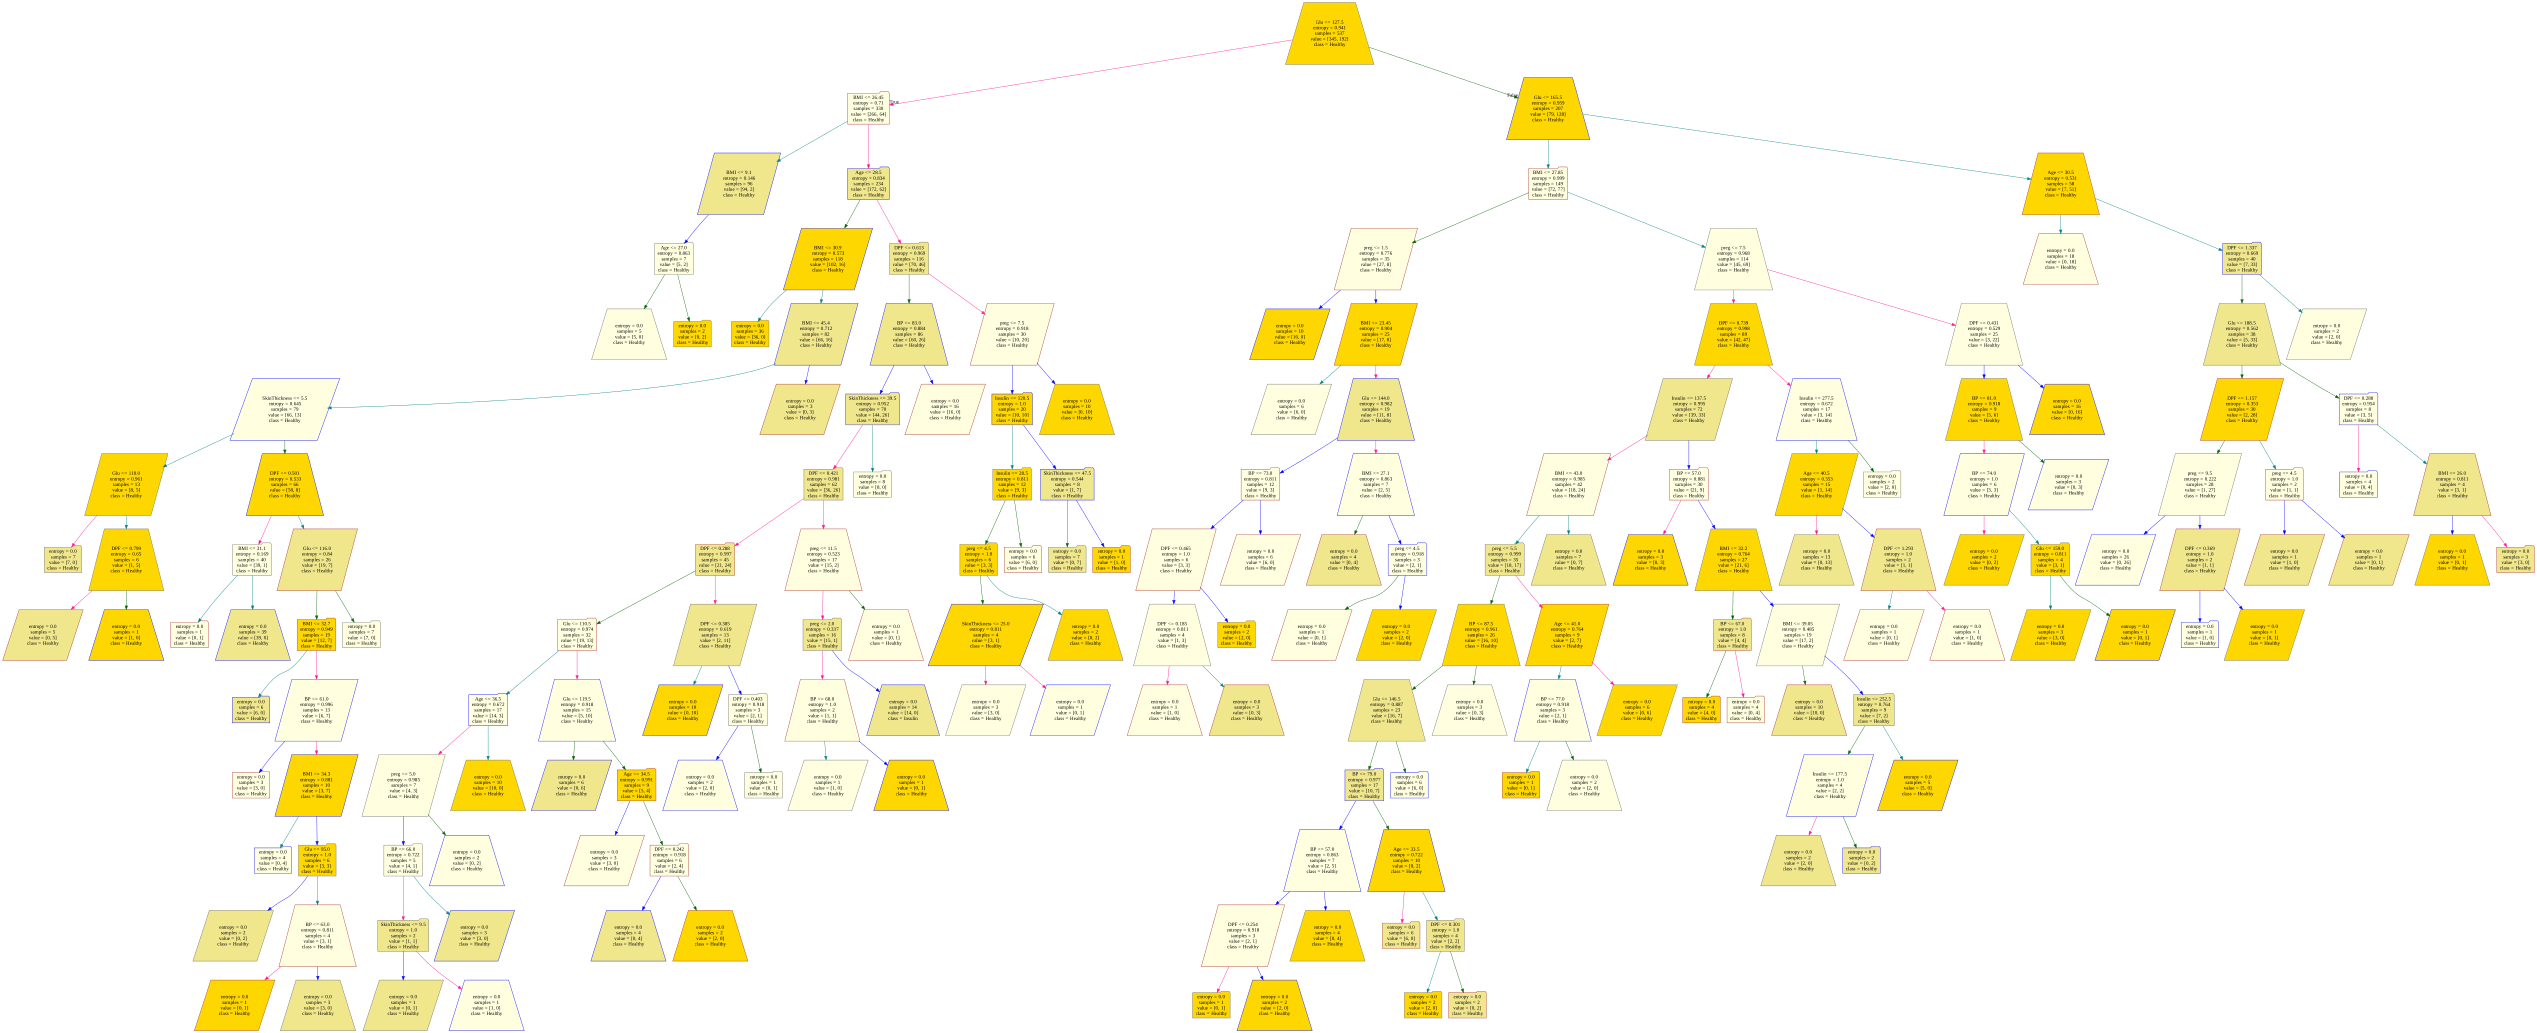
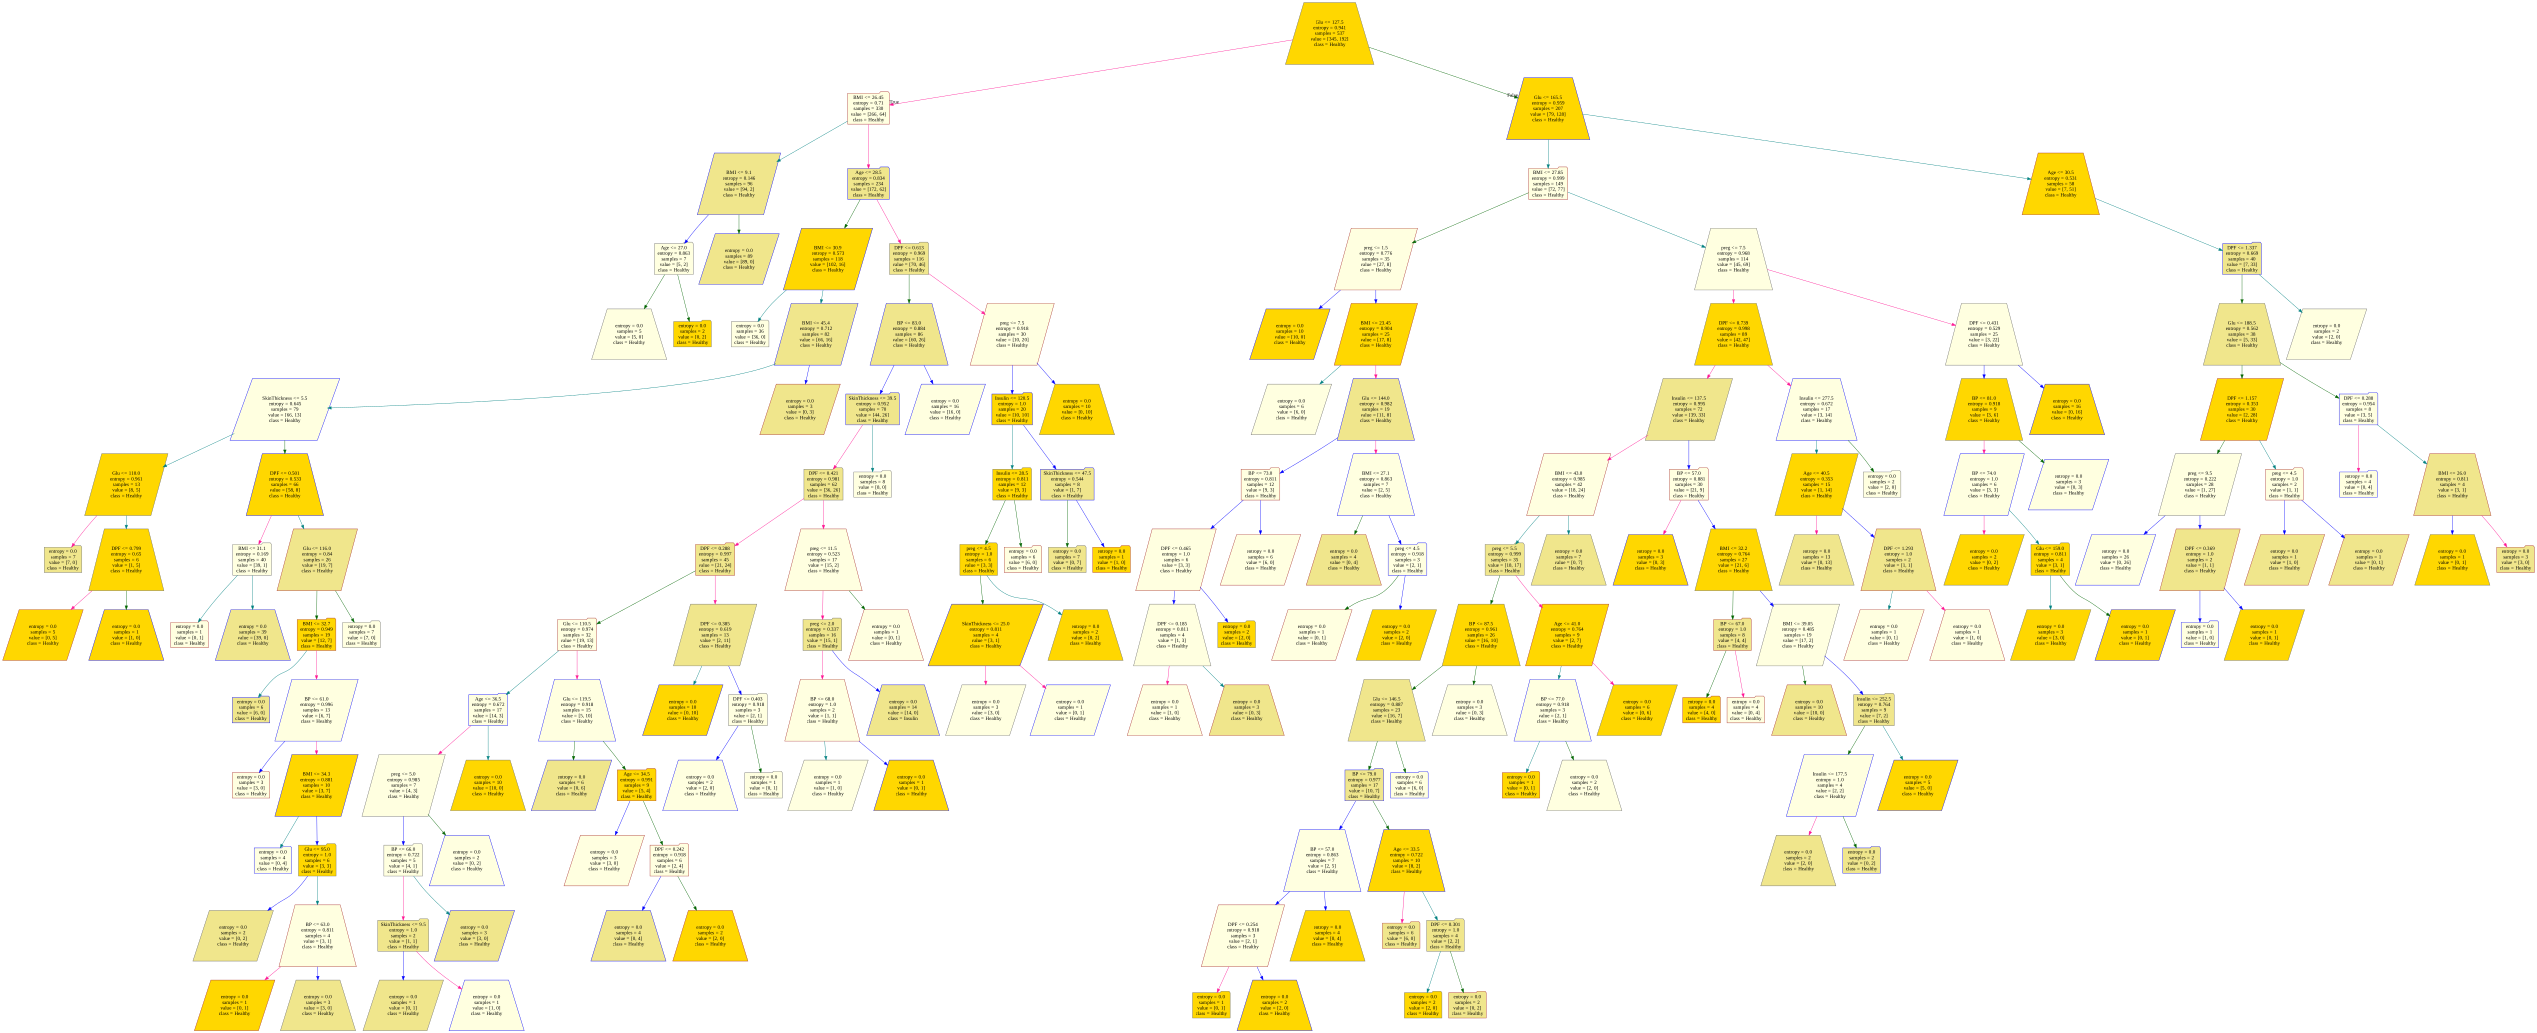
none -> (739, 259)
(2061, 259) -> none
(750, 334) -> (750, 334)
(945, 409) -> (945, 409)
(43, 635) -> (43, 635)
